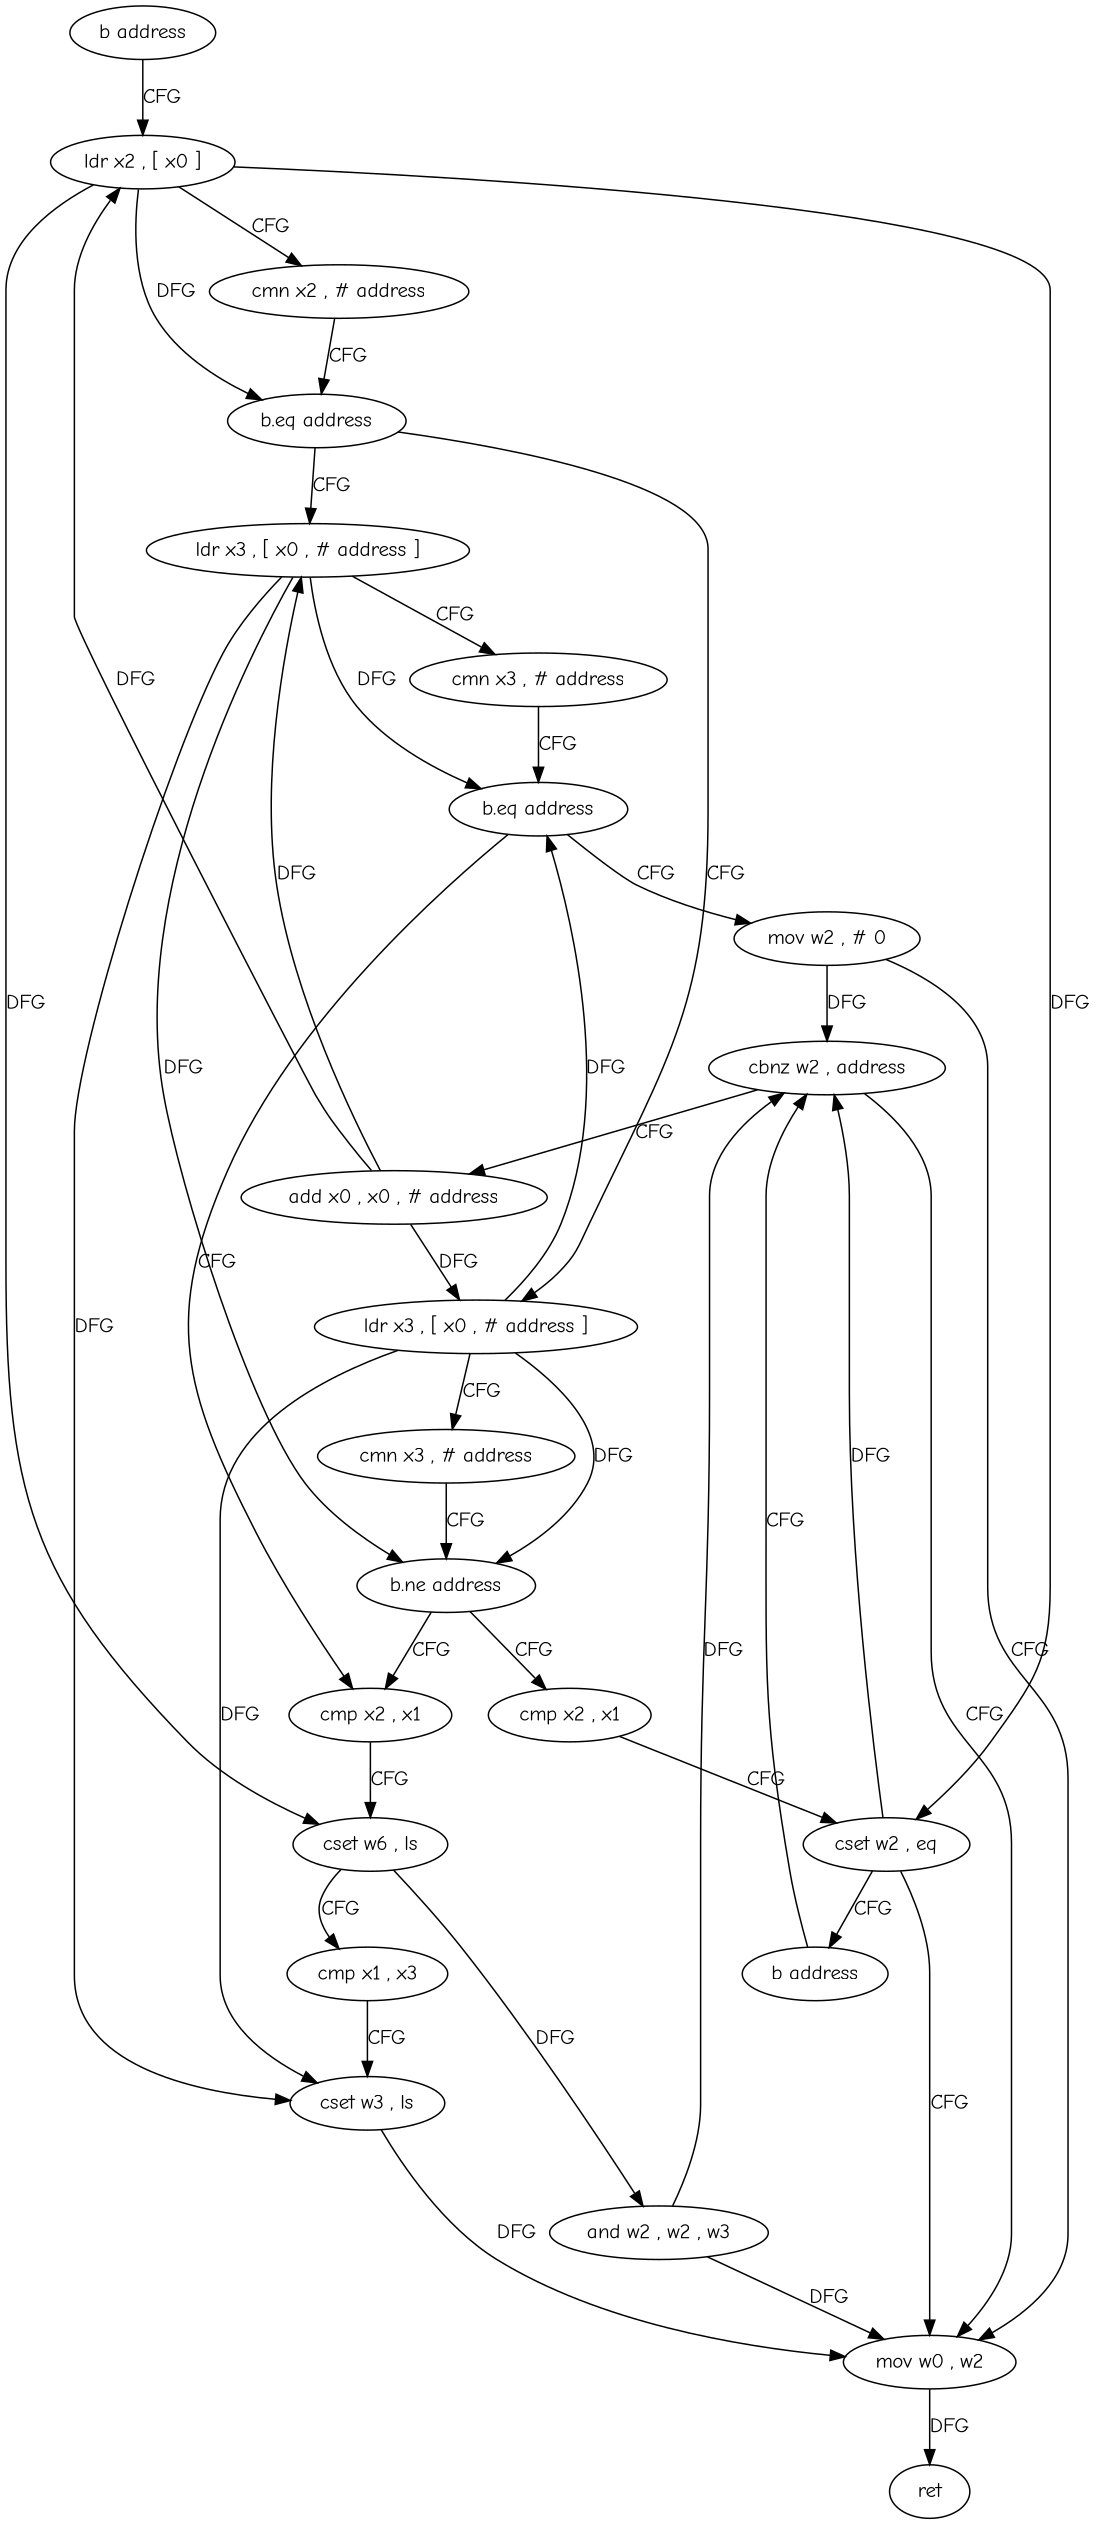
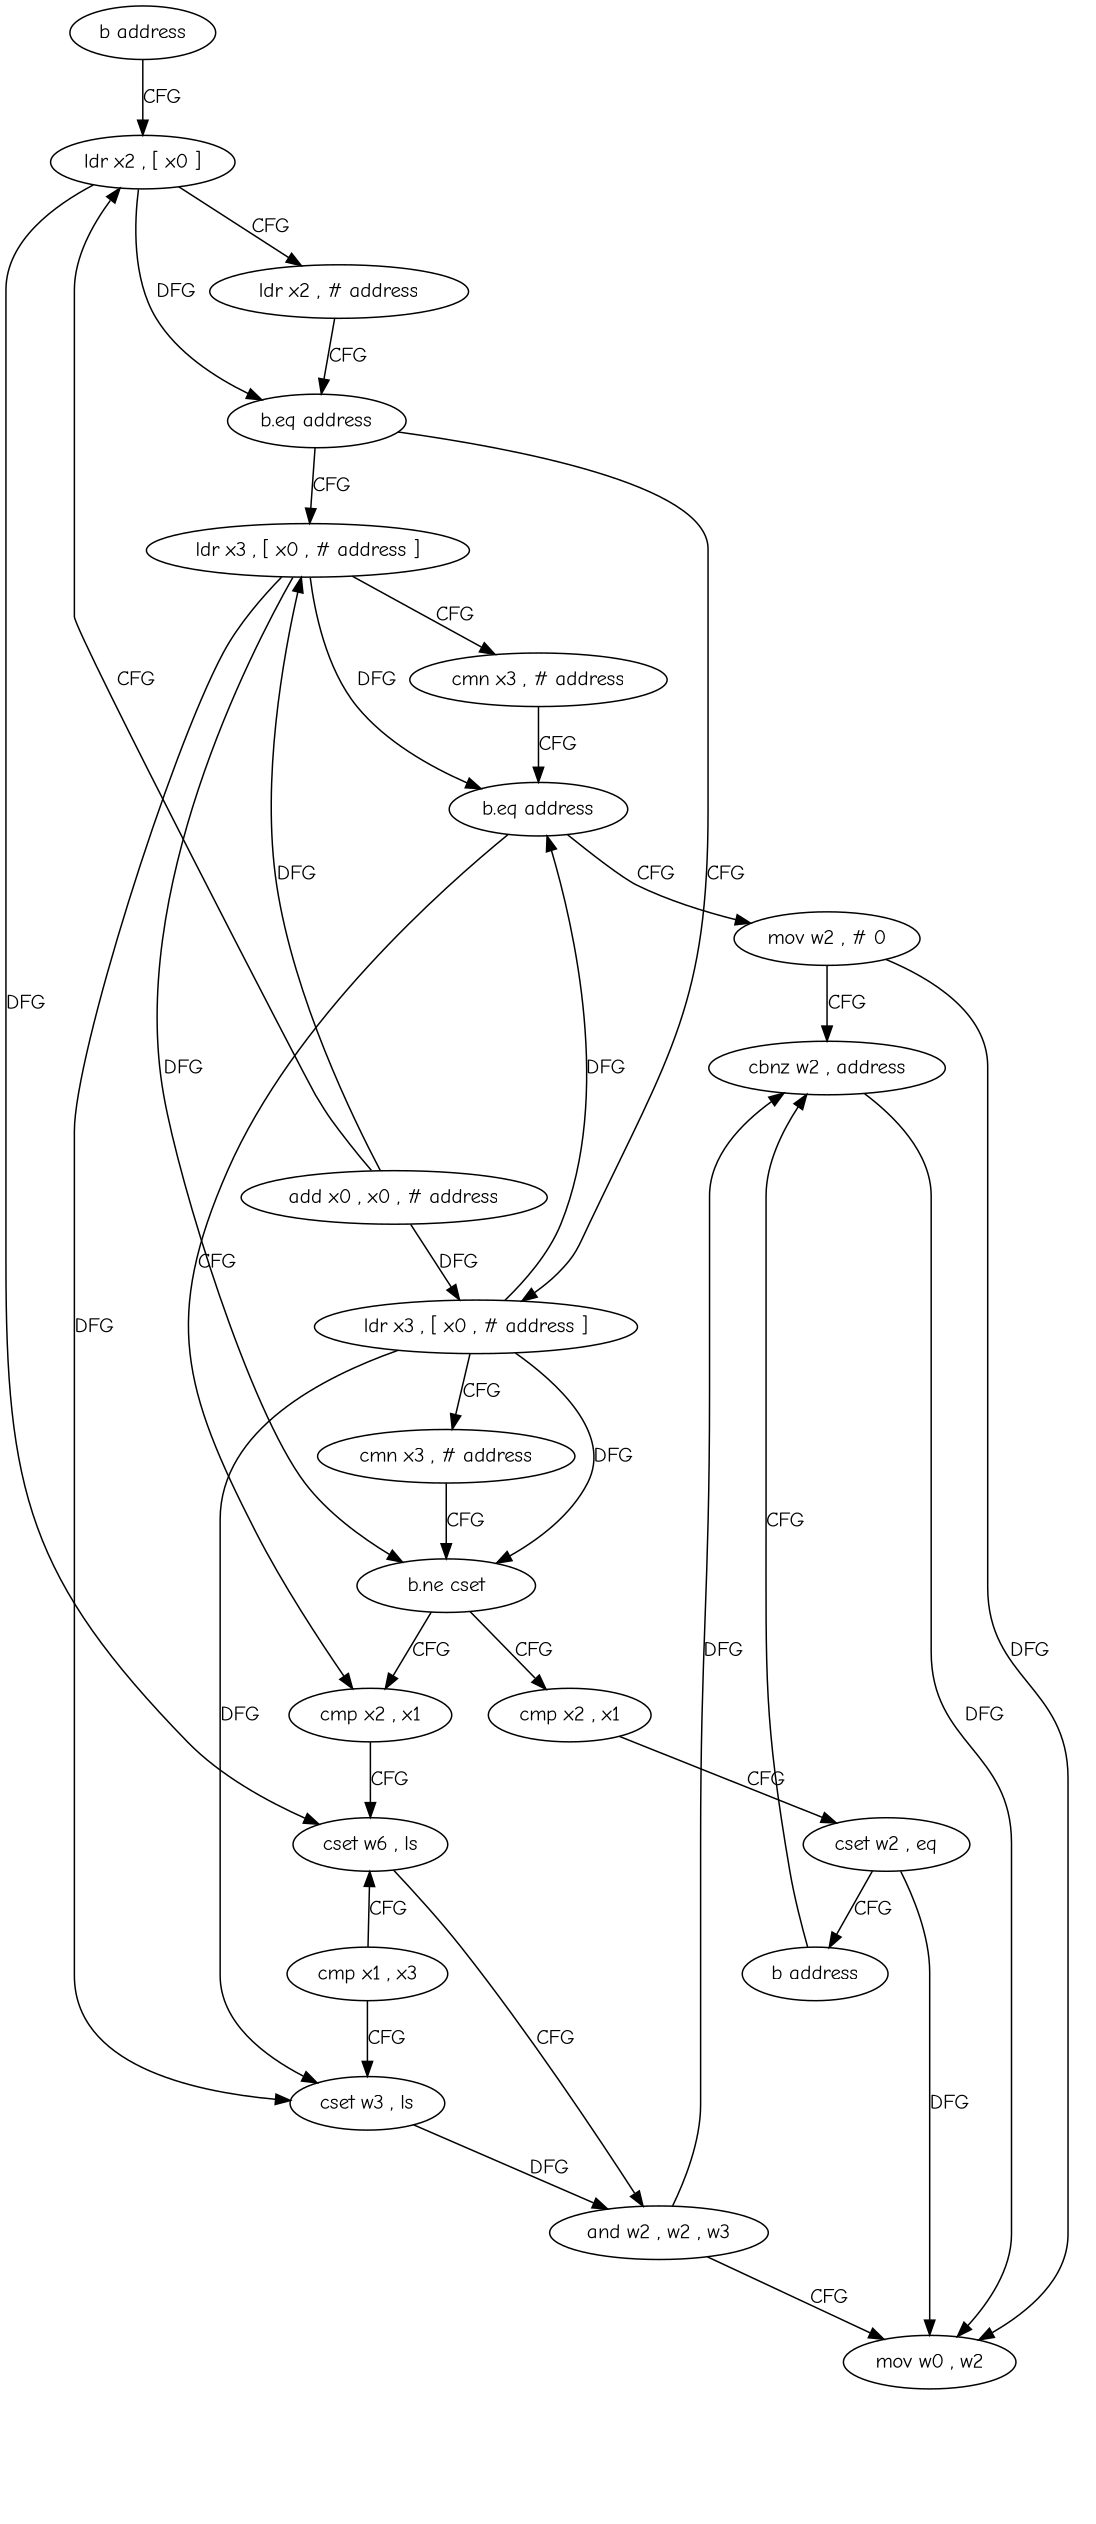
(339, 292) -> (339, 292)
(1050, 651) -> none
(136, 680) -> (136, 680)
(847, 1003) -> (847, 1003)
(621, 1130) -> none
(851, 1464) -> none
(446, 1586) -> (446, 1586)
(1030, 1650) -> (1030, 1650)
(985, 1715) -> (985, 1715)
(320, 1901) -> (369, 1917)
(556, 2039) -> (556, 2039)
(950, 2103) -> (950, 2103)
(829, 2297) -> (829, 2297)
(575, 2298) -> (504, 2164)
(930, 2492) -> none
